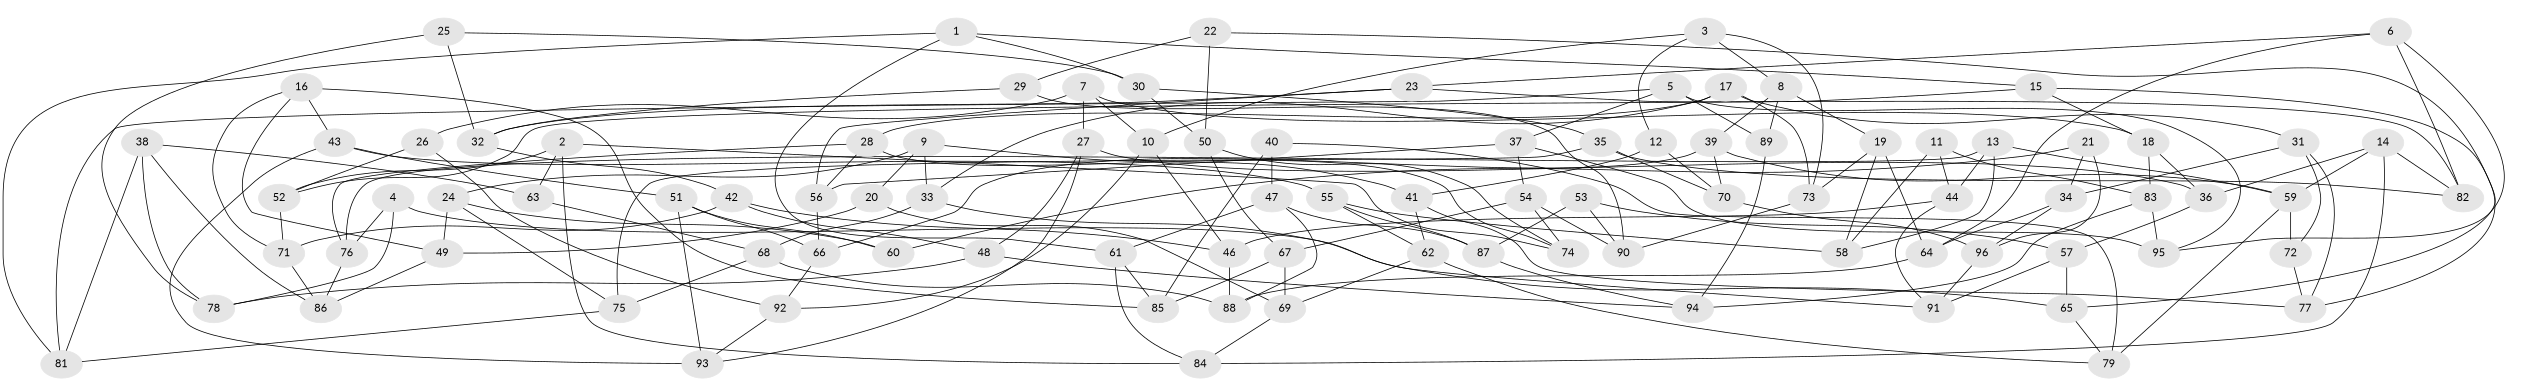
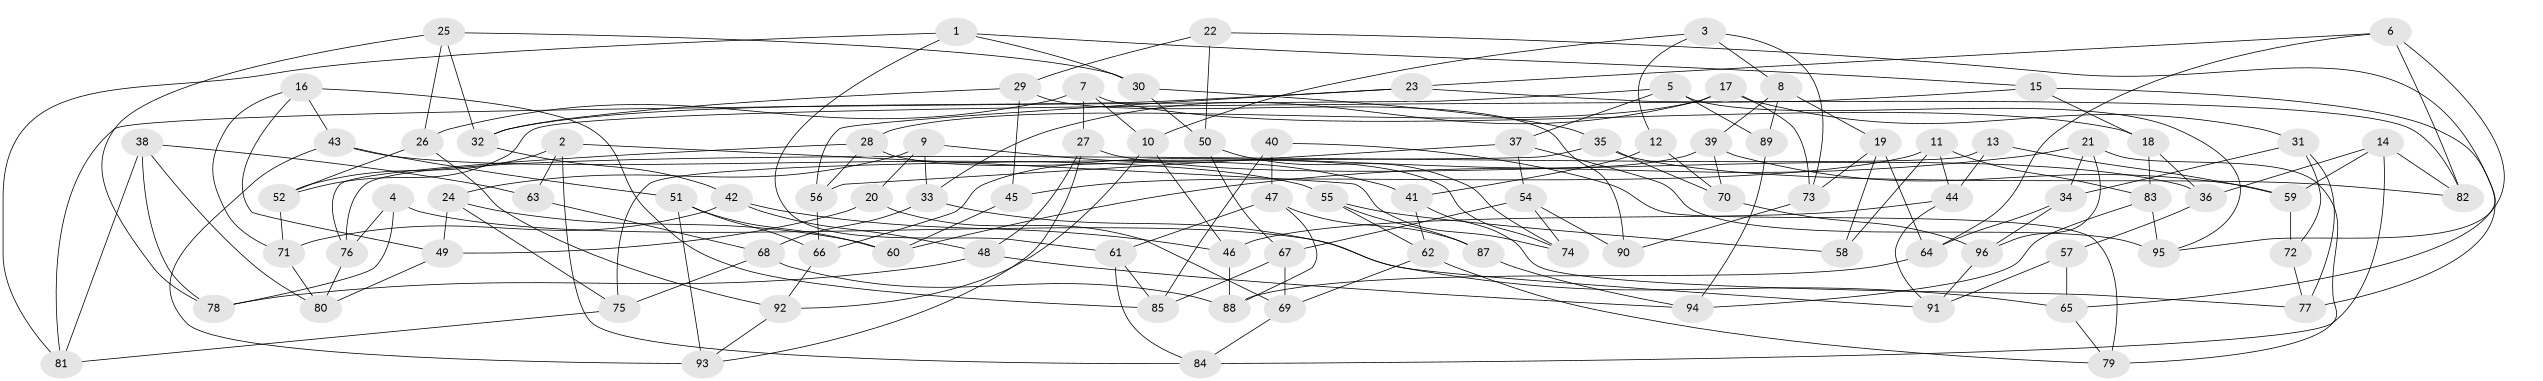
none -> (433, 87)
none -> (1012, 198)
(1581, 198) -> none
(1950, 225) -> none
(2200, 281) -> (2336, 247)
(321, 309) -> (321, 309)
